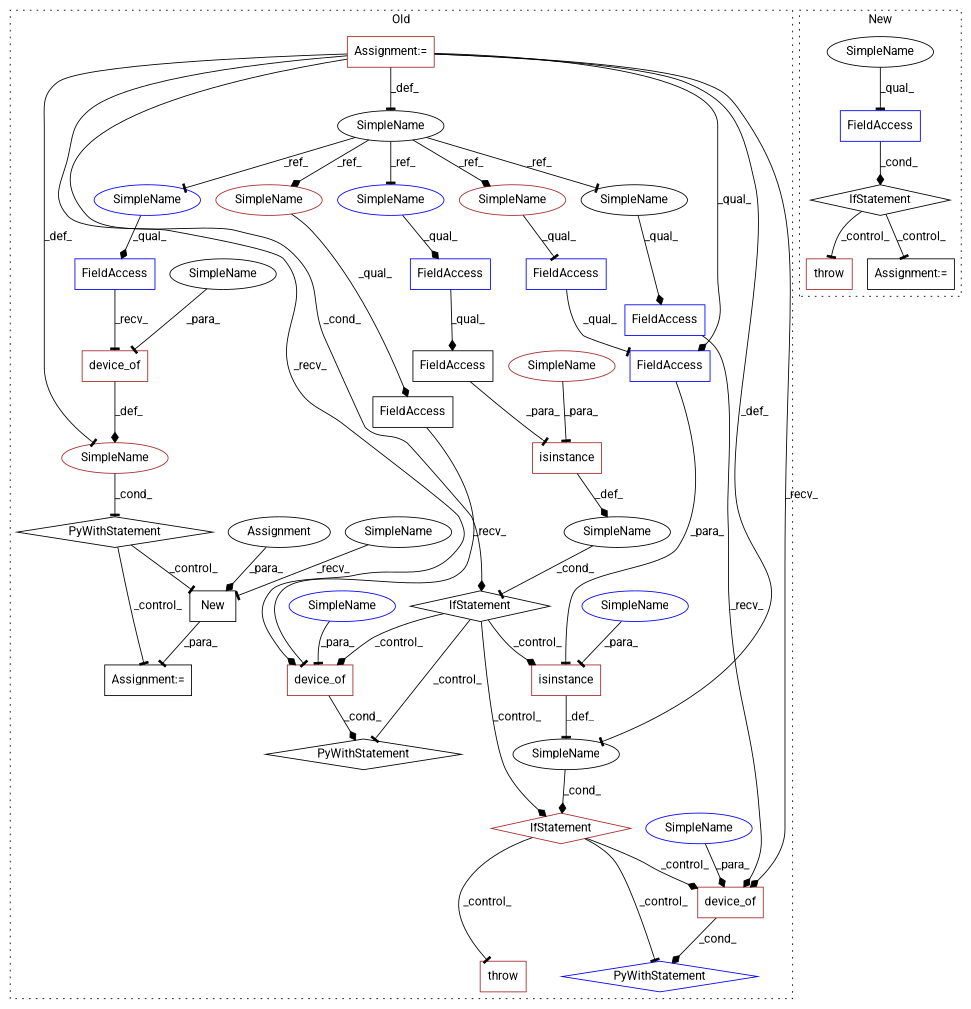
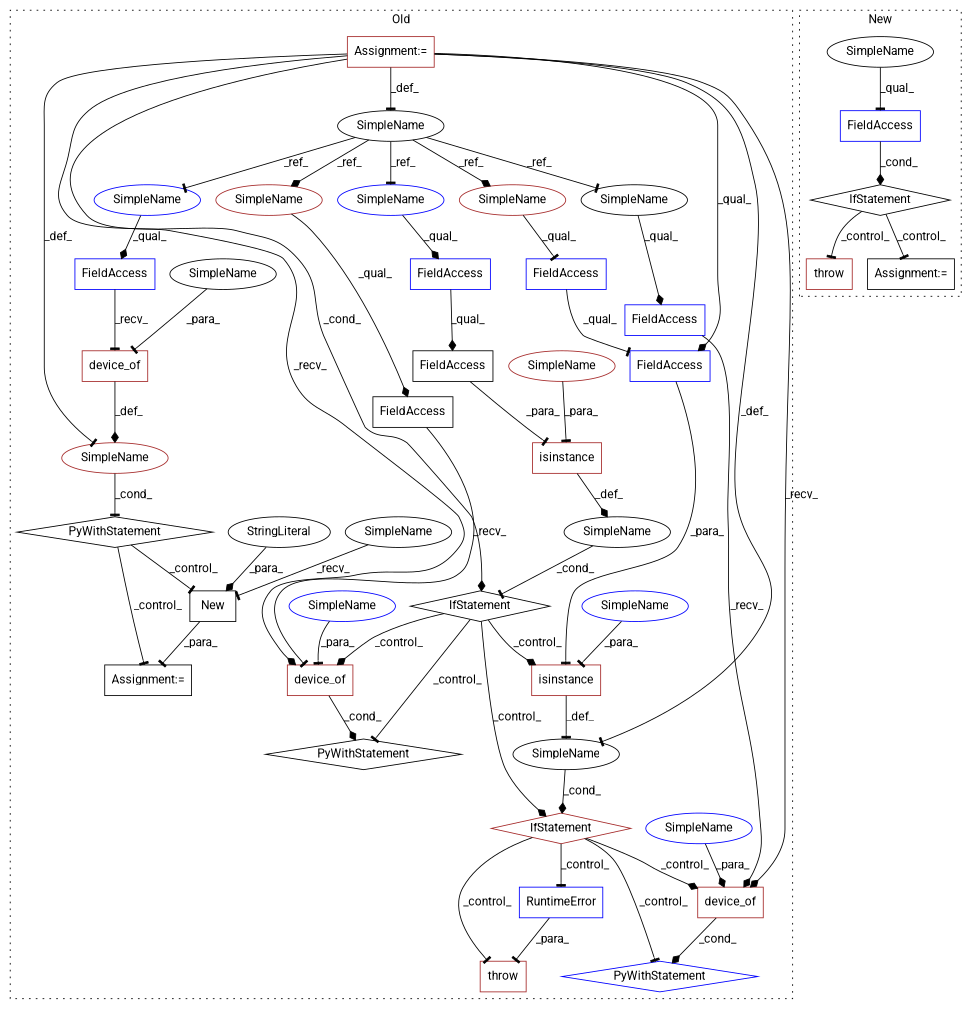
(279, 532) -> (279, 532)
none -> (561, 902)
